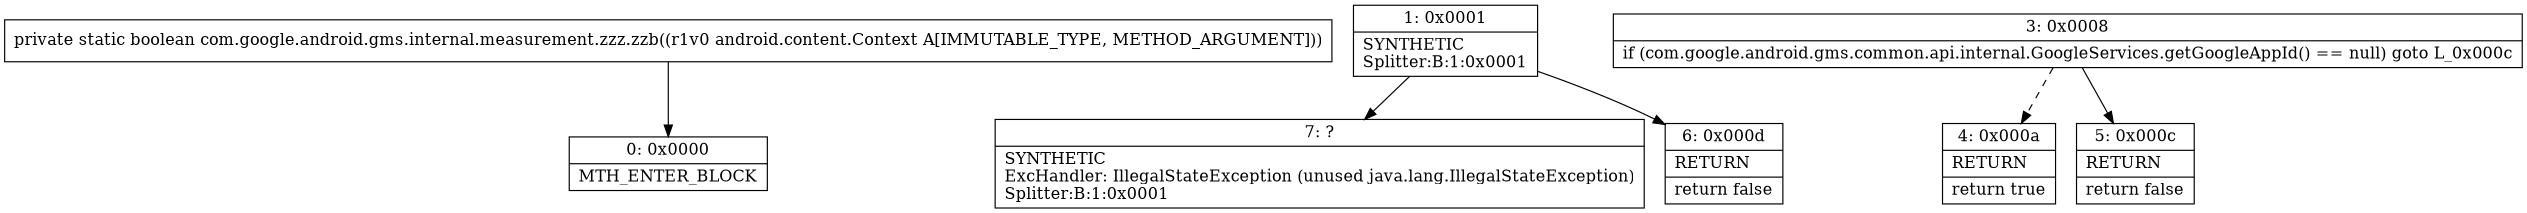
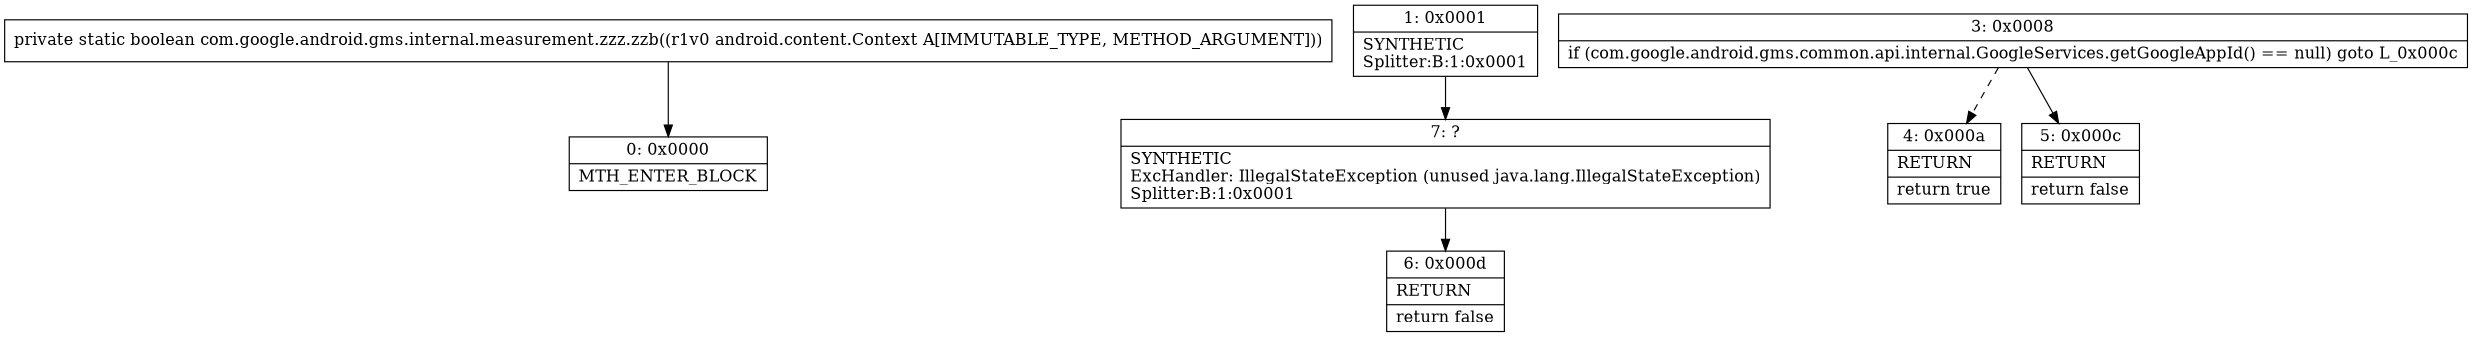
(1597, 94) -> (1446, 224)
